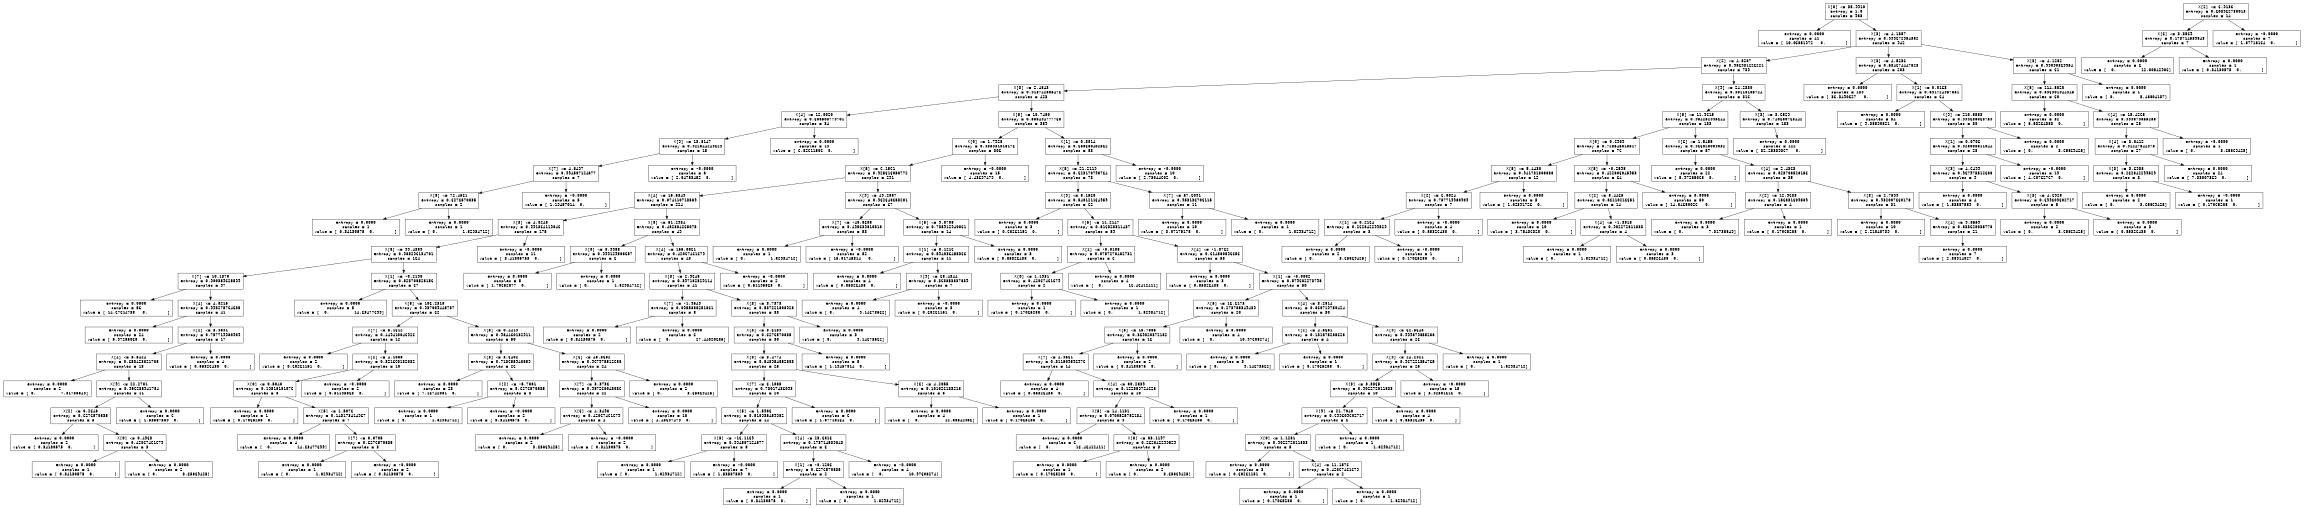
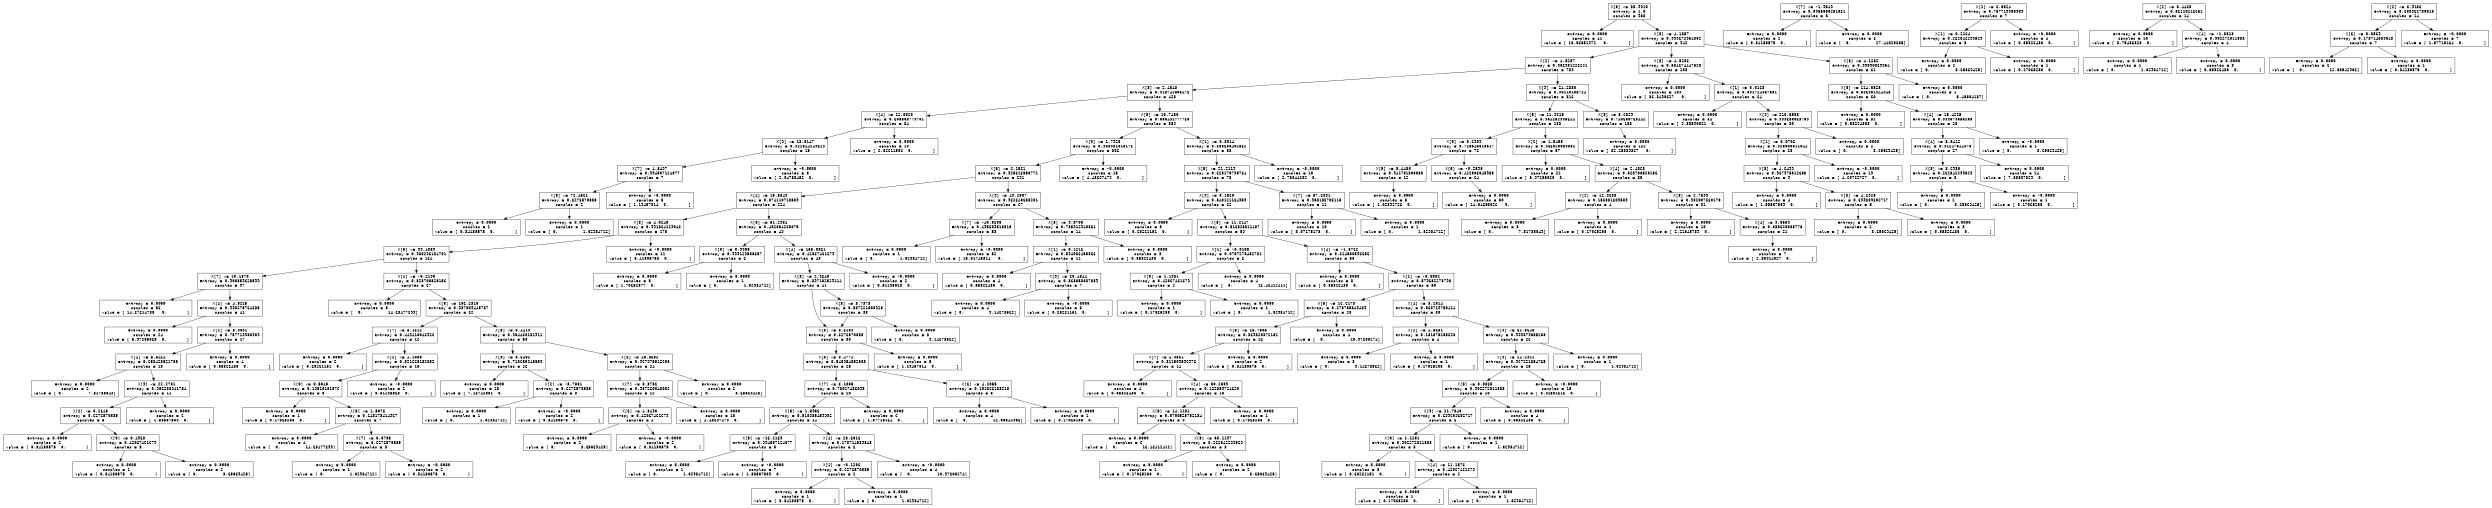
(1607, 185) -> none
(1483, 186) -> none
(682, 293) -> (815, 308)
